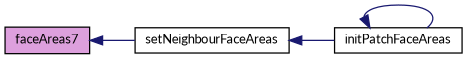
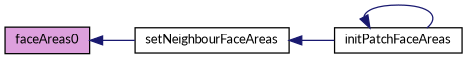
(47, 40) -> (47, 40)
